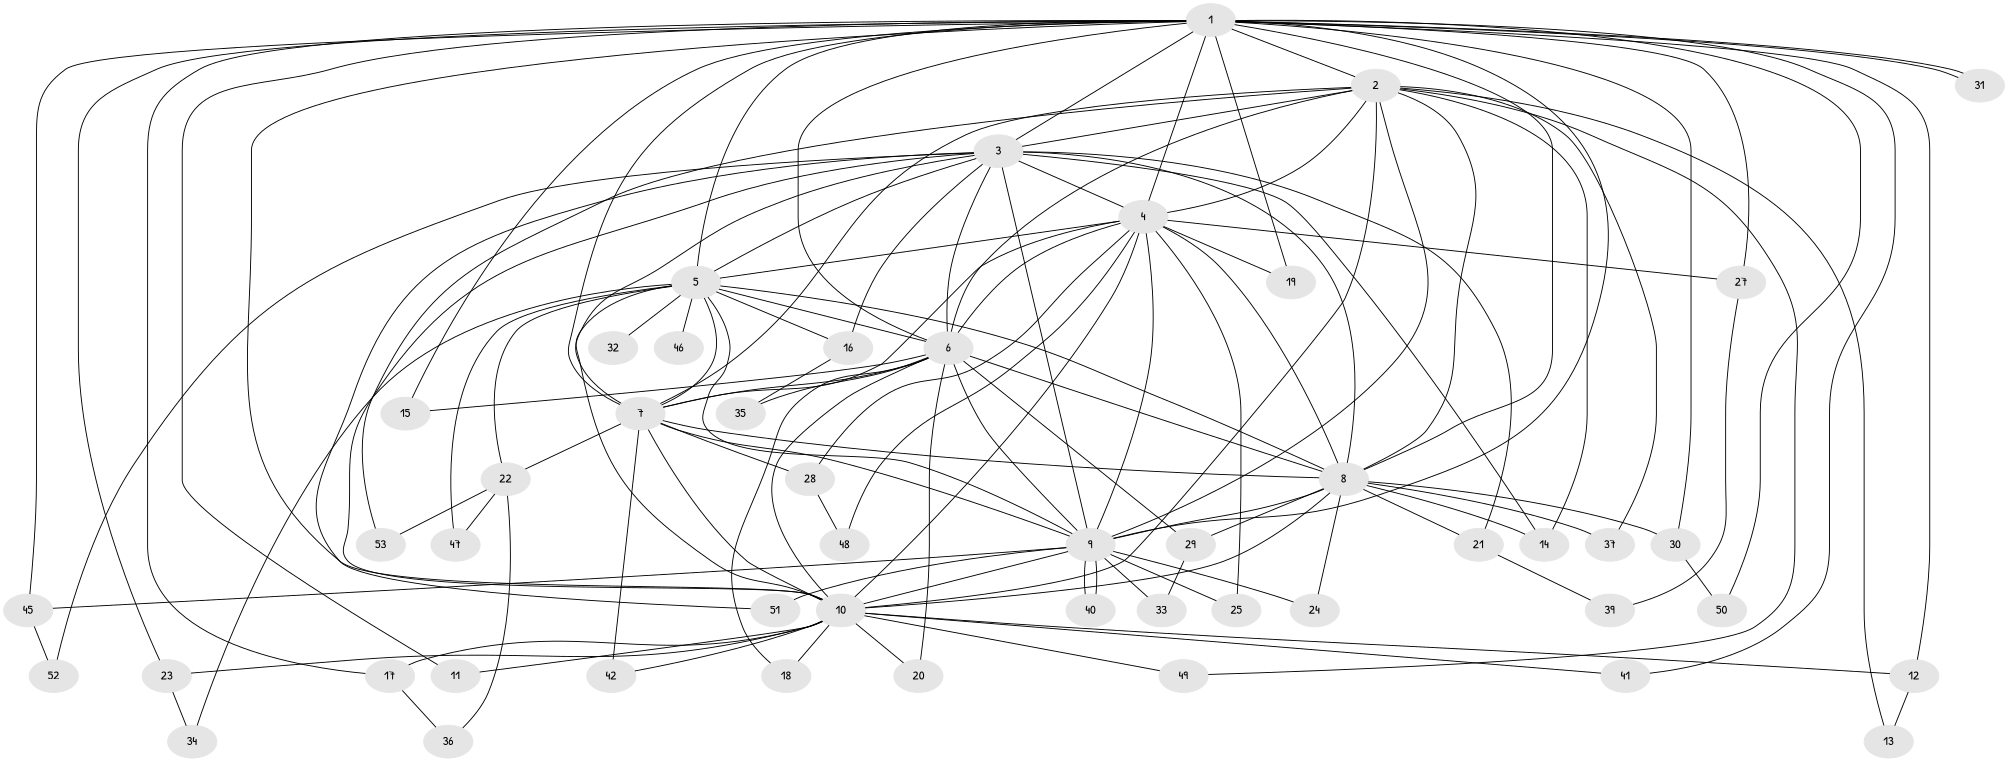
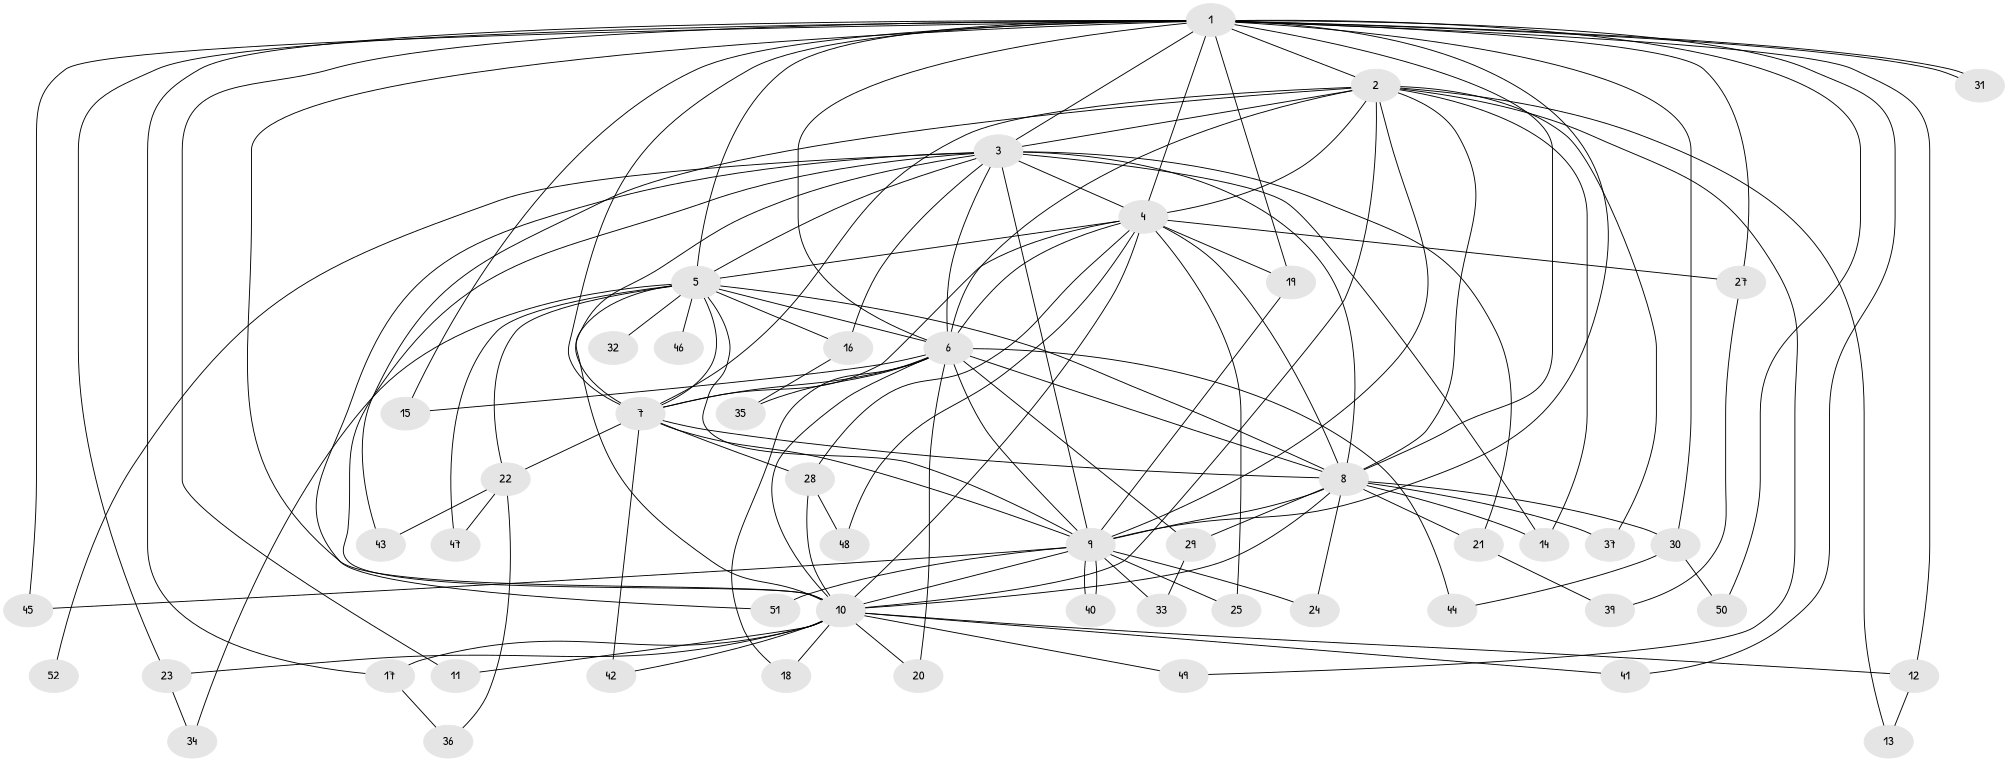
(1146, 385) -> (1186, 419)
(718, 532) -> (809, 548)
(381, 545) -> (381, 545)
none -> (1452, 610)
(41, 643) -> none
